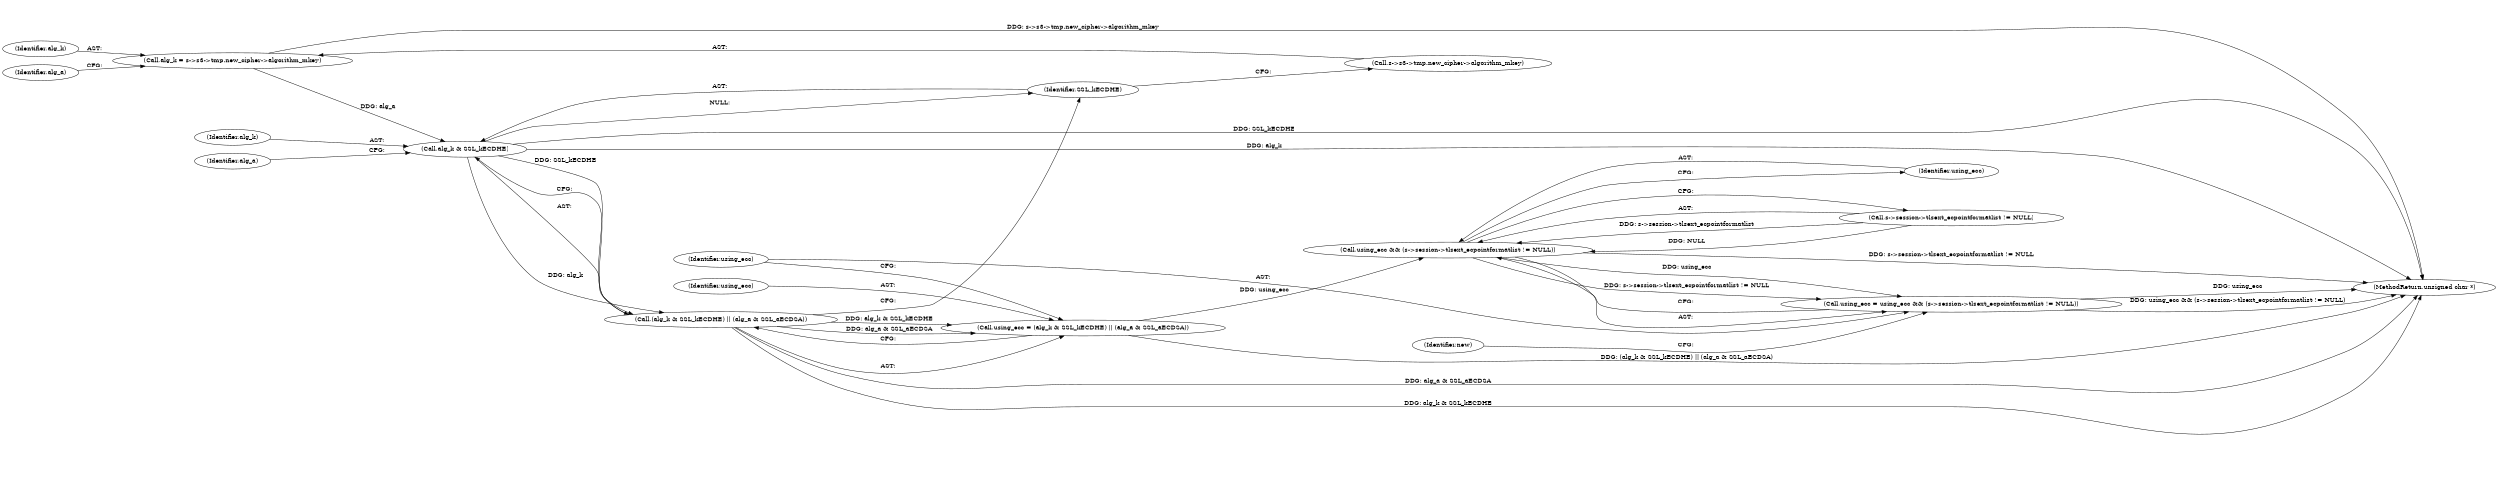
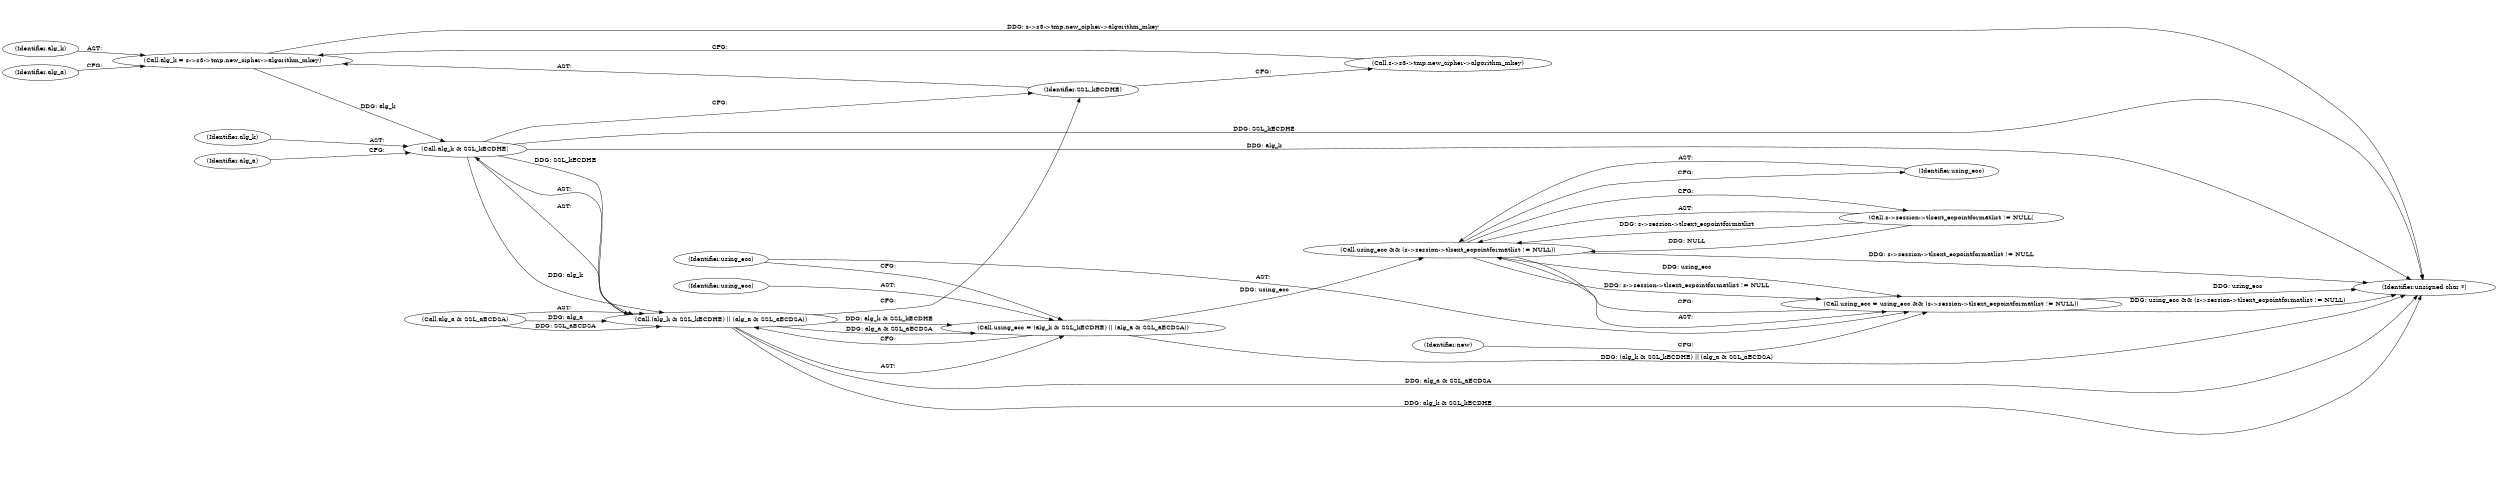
(721, 47) -> (721, 47)
(752, 91) -> (689, 75)
(721, 103) -> (721, 103)
(378, 107) -> (378, 107)
(566, 189) -> (566, 189)
(2425, 287) -> (2425, 287)
none -> (465, 320)
